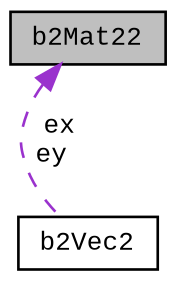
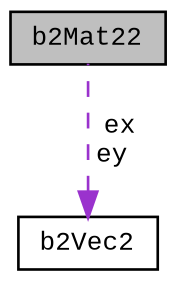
(23, 154) -> (88, 128)
